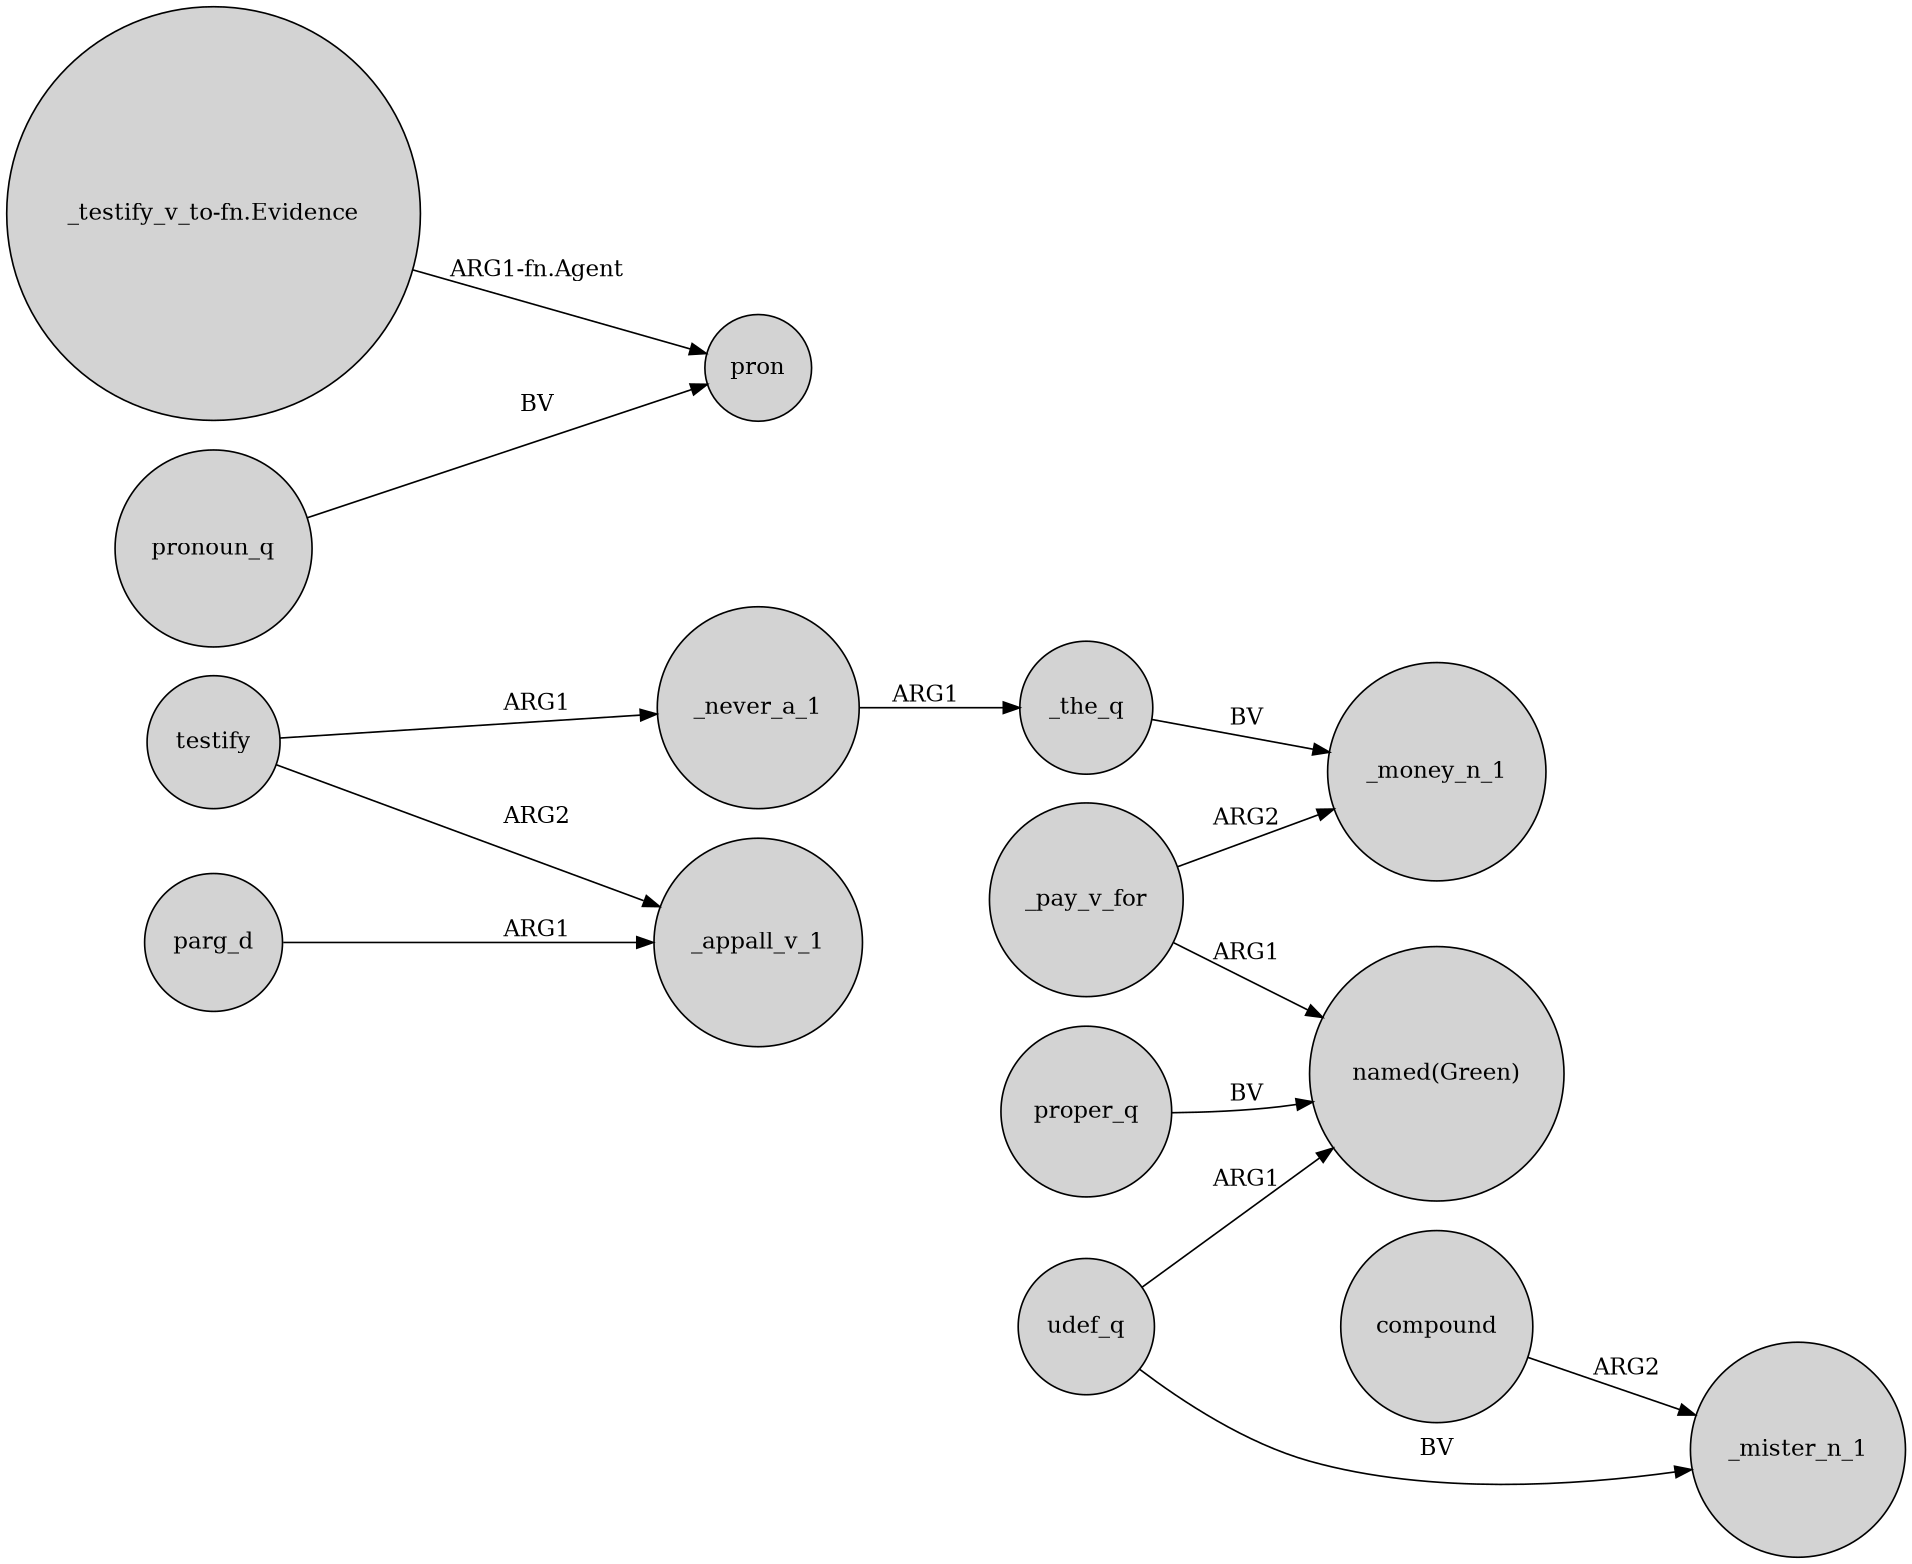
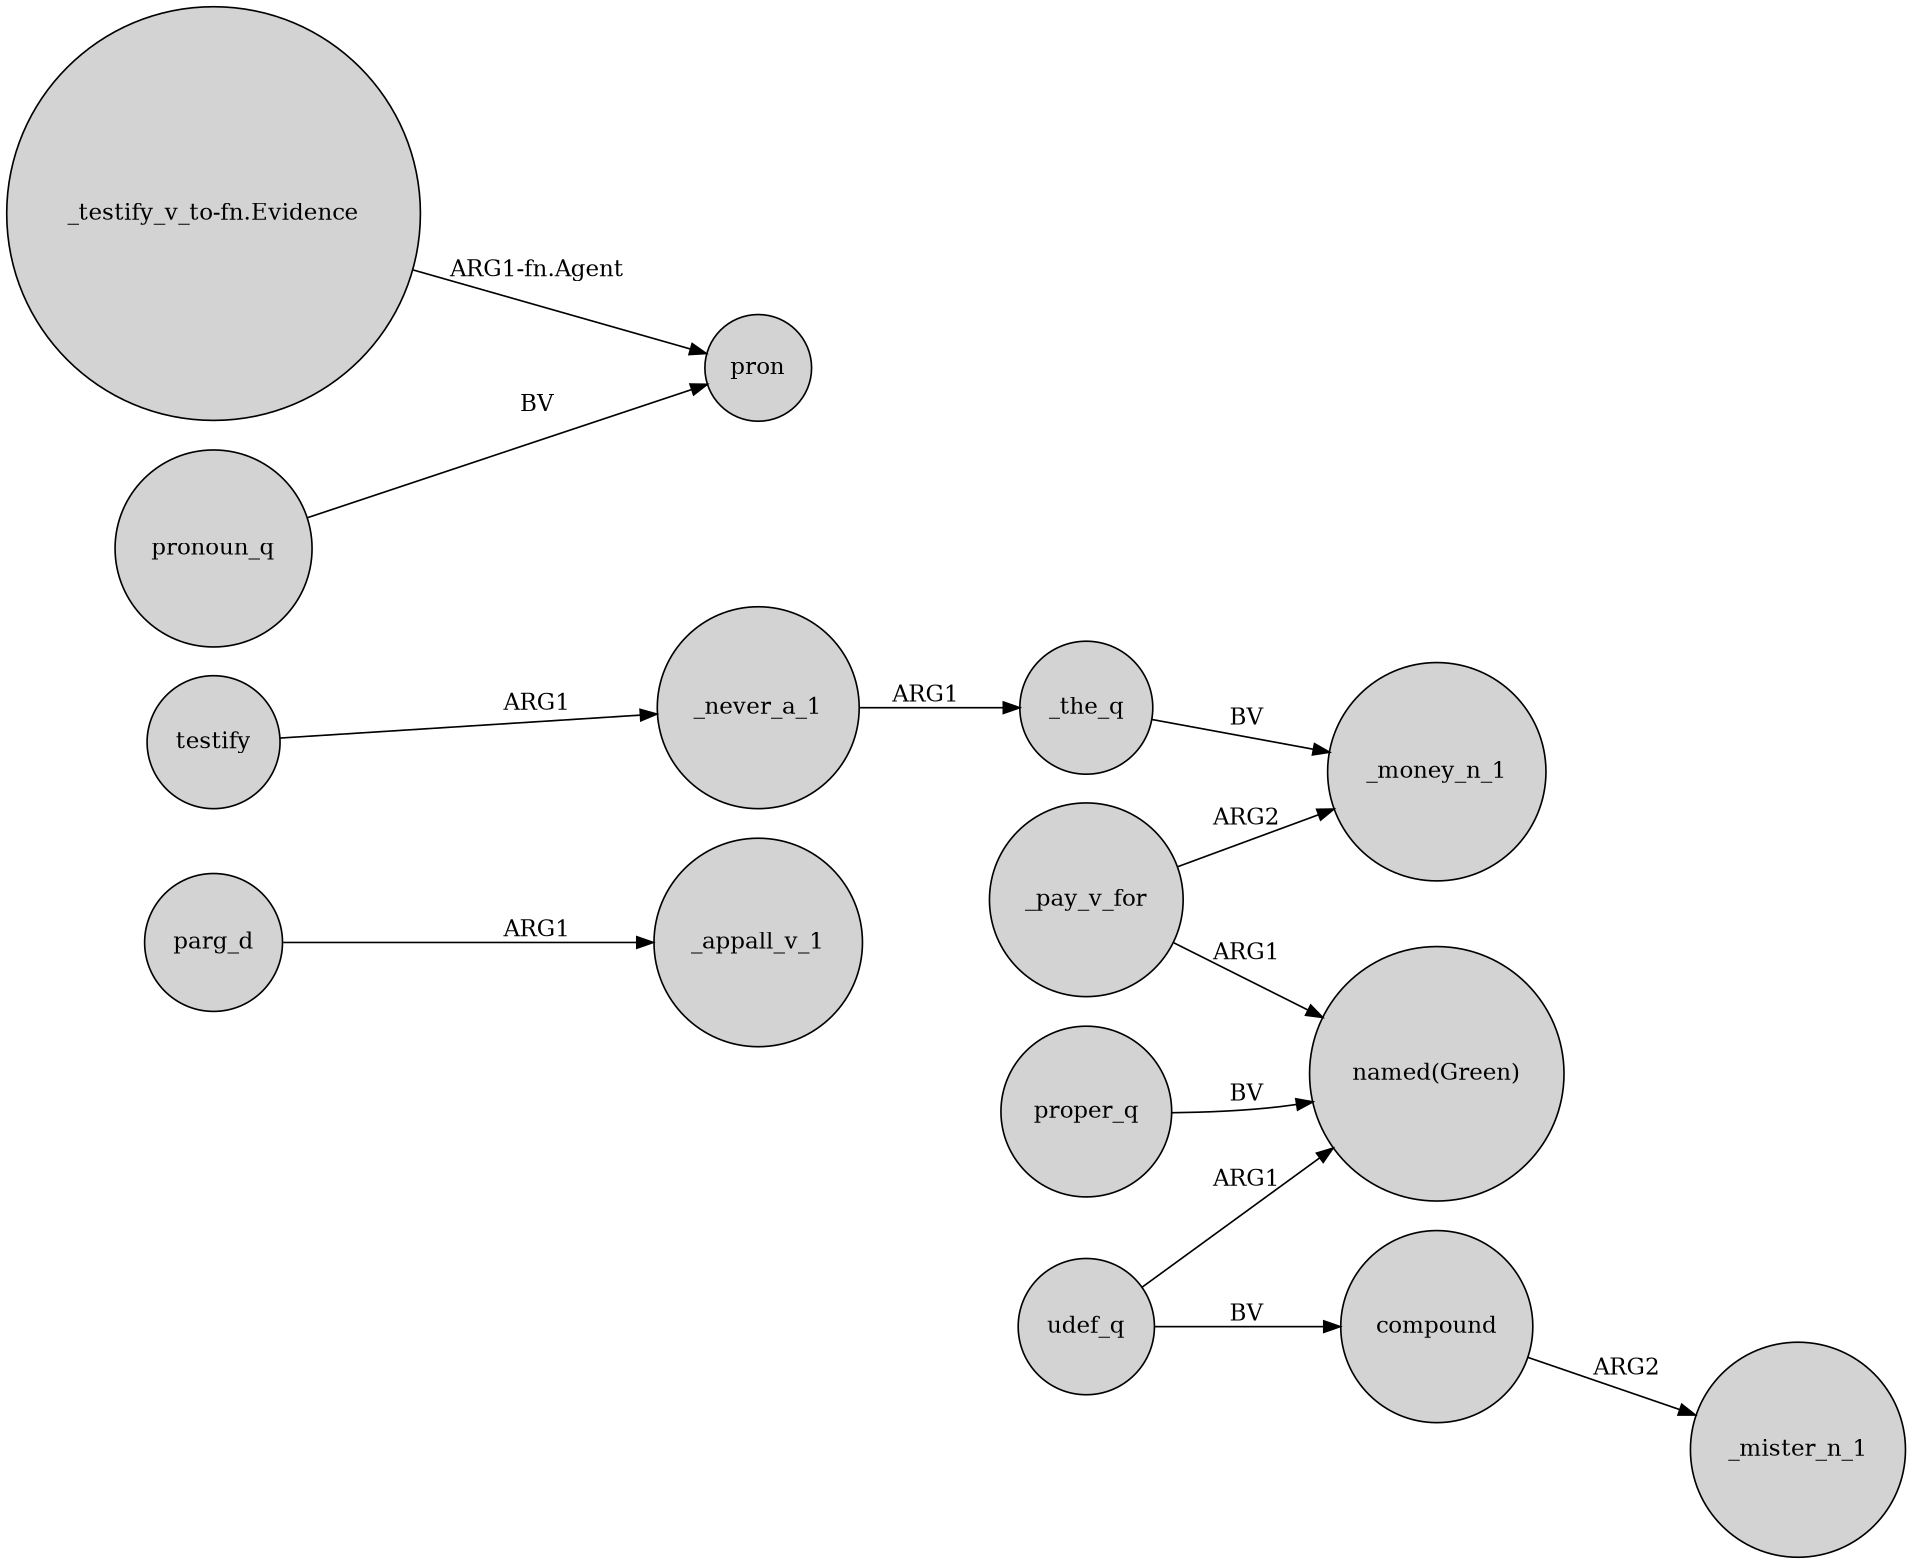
(460, 833) -> none
(1395, 1478) -> (1239, 1327)
